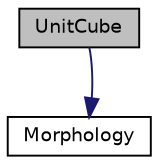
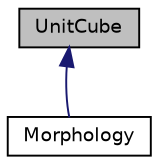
(92, 73) -> (66, 92)
